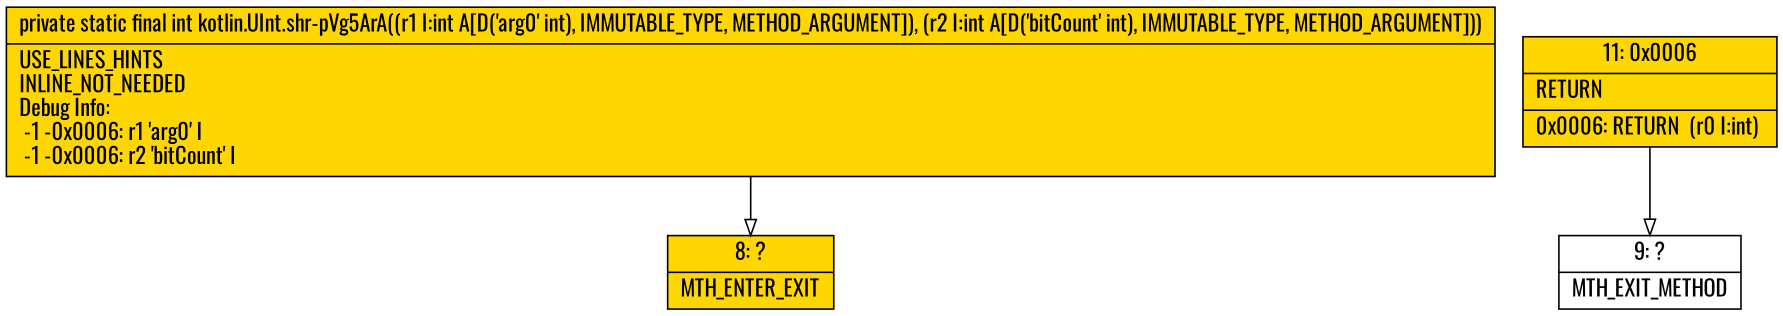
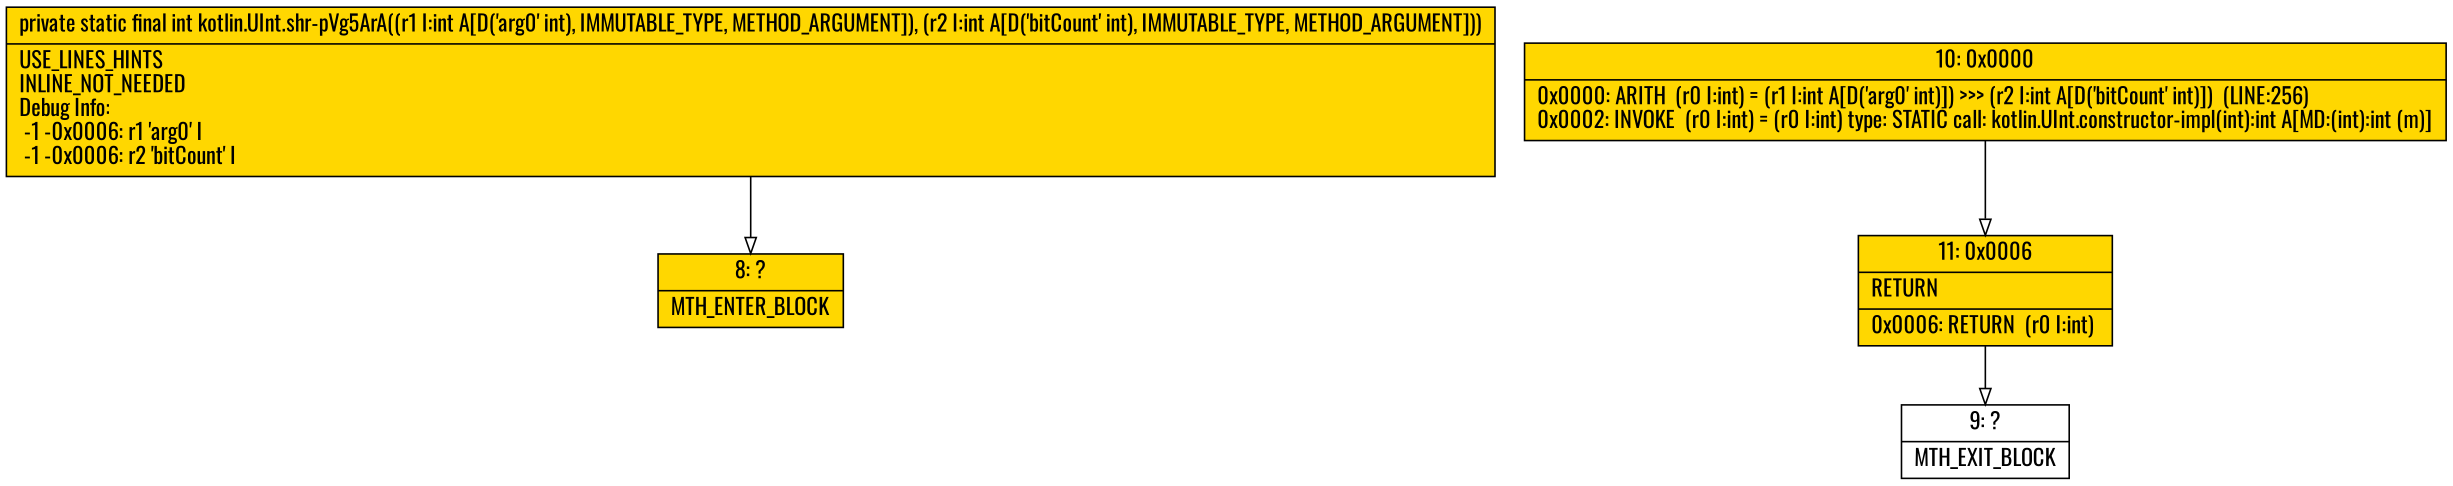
none -> (1985, 92)
(751, 290) -> (751, 308)
(1650, 290) -> (1985, 459)
